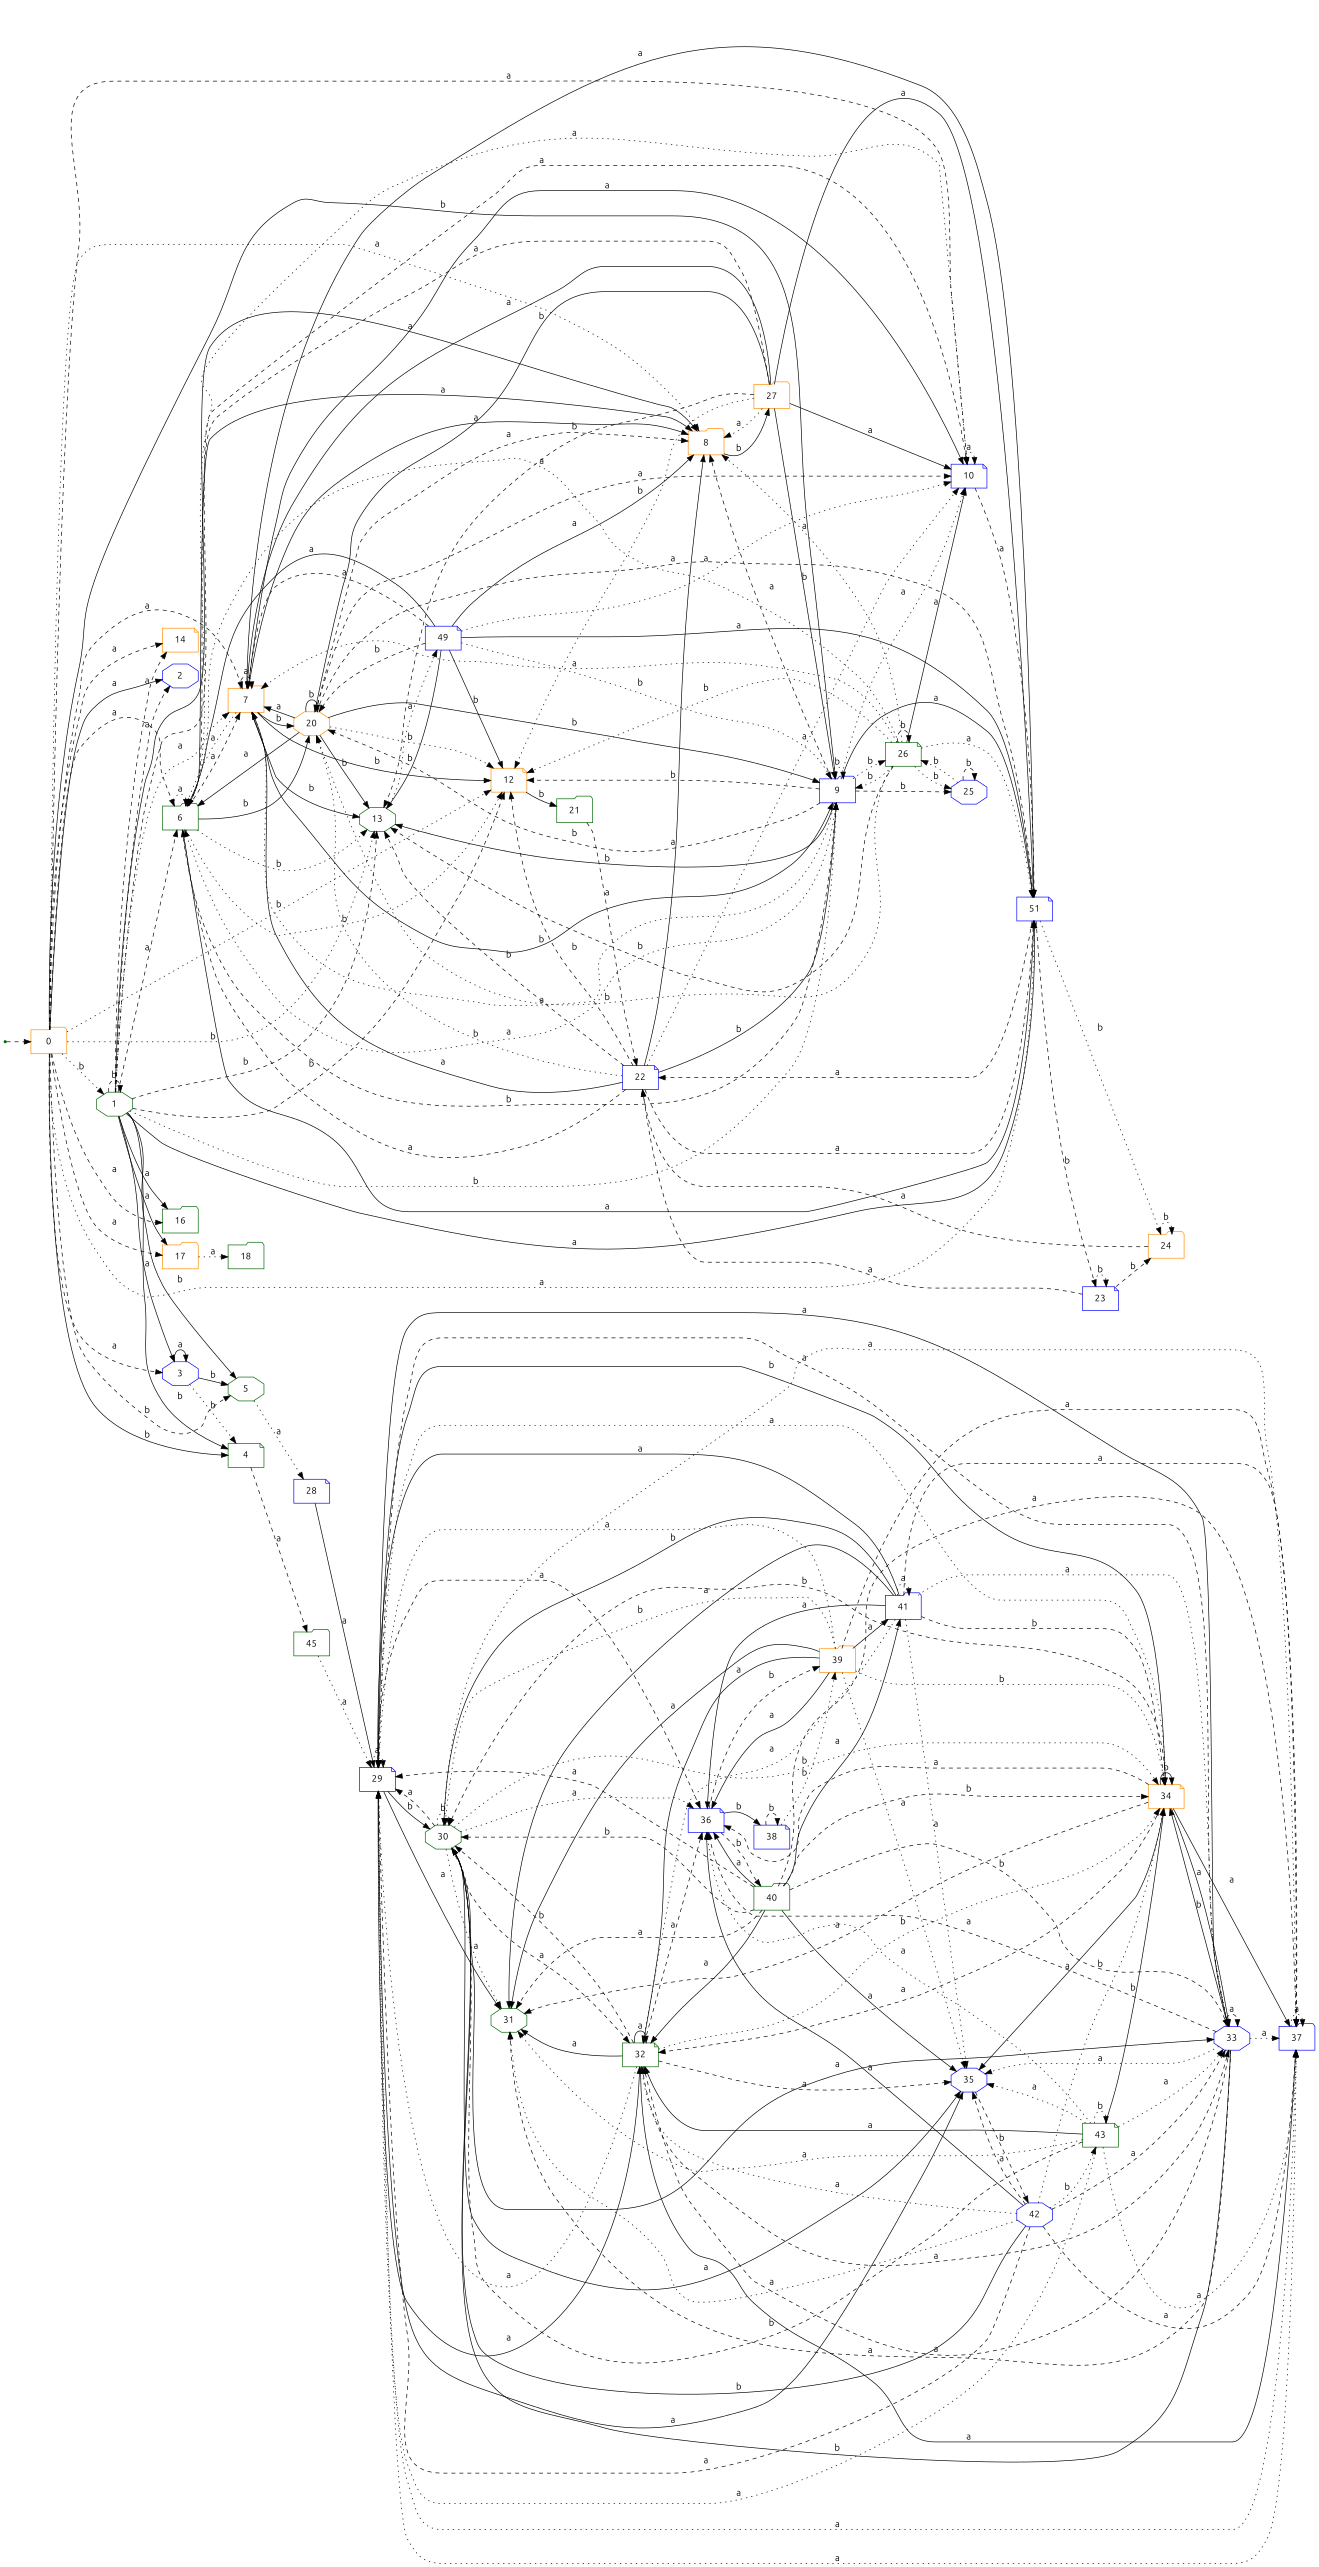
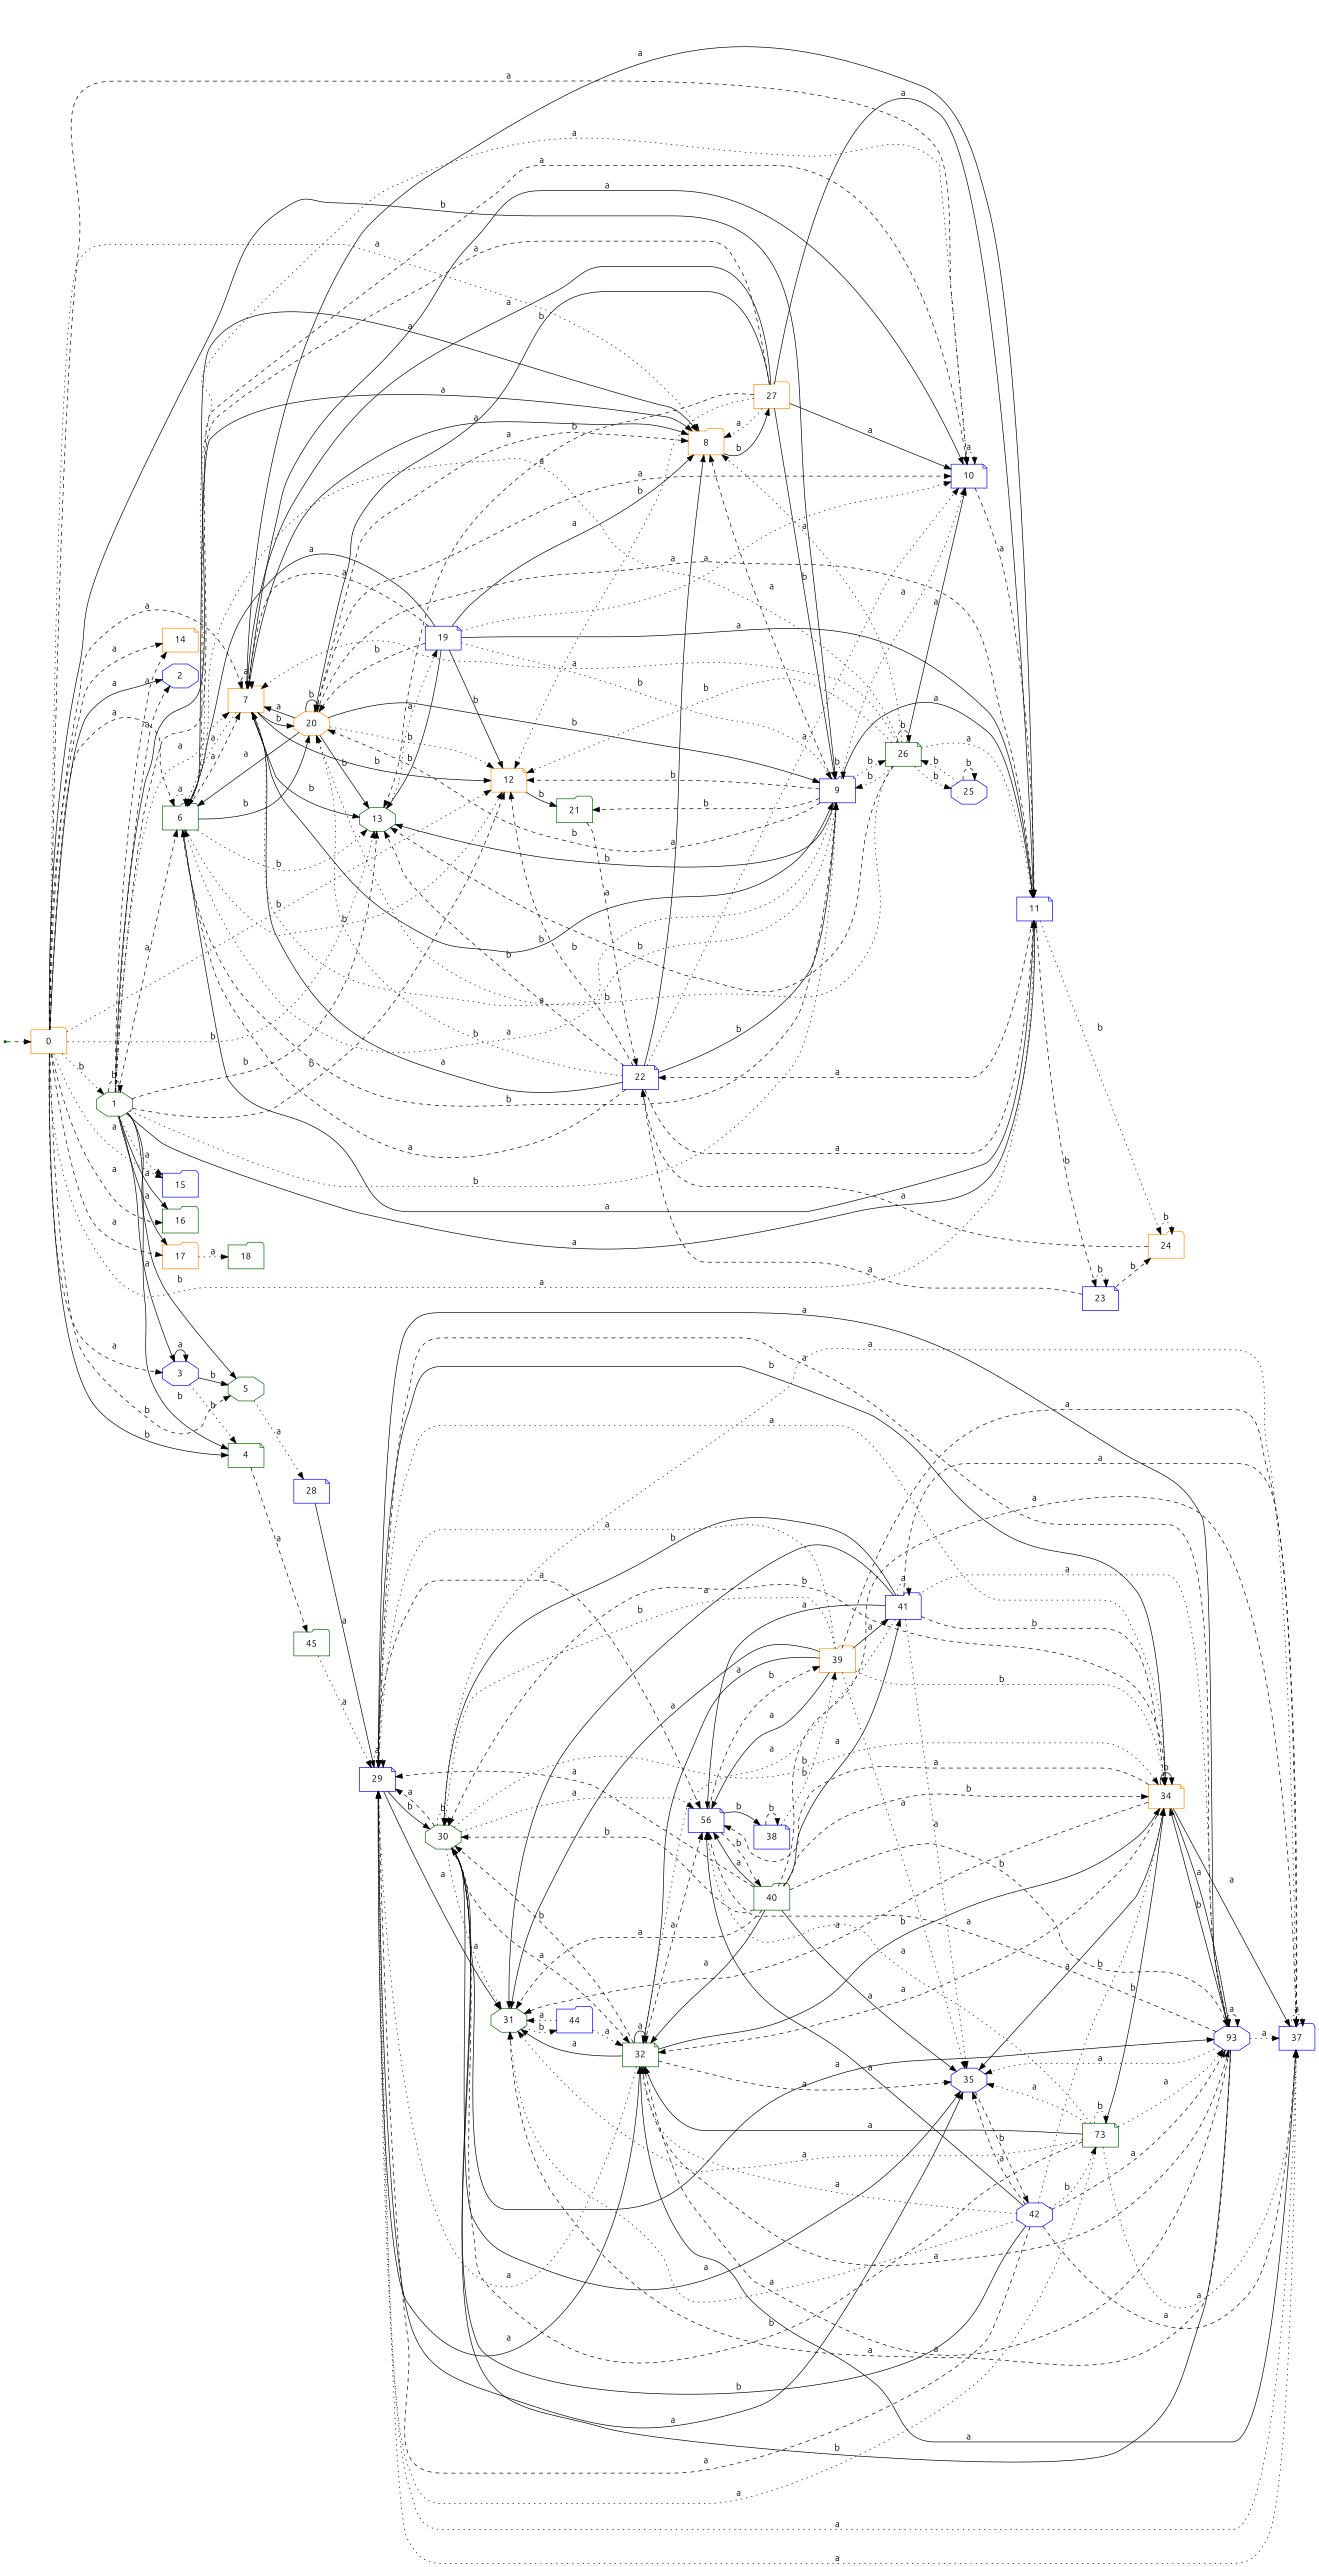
(443, 638) -> (443, 638)
(900, 791) -> (710, 809)
(1035, 909) -> (1035, 909)
none -> (180, 1185)
(537, 1454) -> none
(706, 1821) -> (706, 1821)
(907, 1933) -> (907, 1933)
none -> (575, 2021)
(1232, 2038) -> (1232, 2038)
(1100, 2135) -> (1100, 2135)
